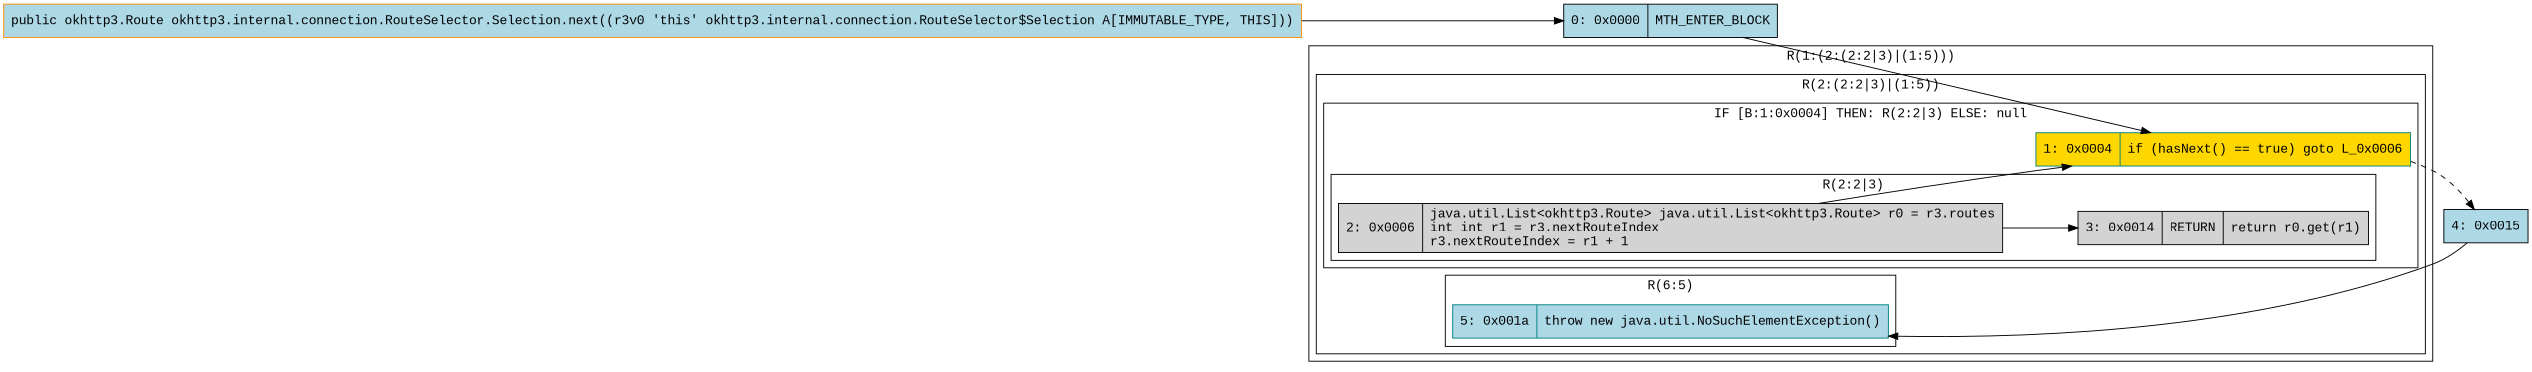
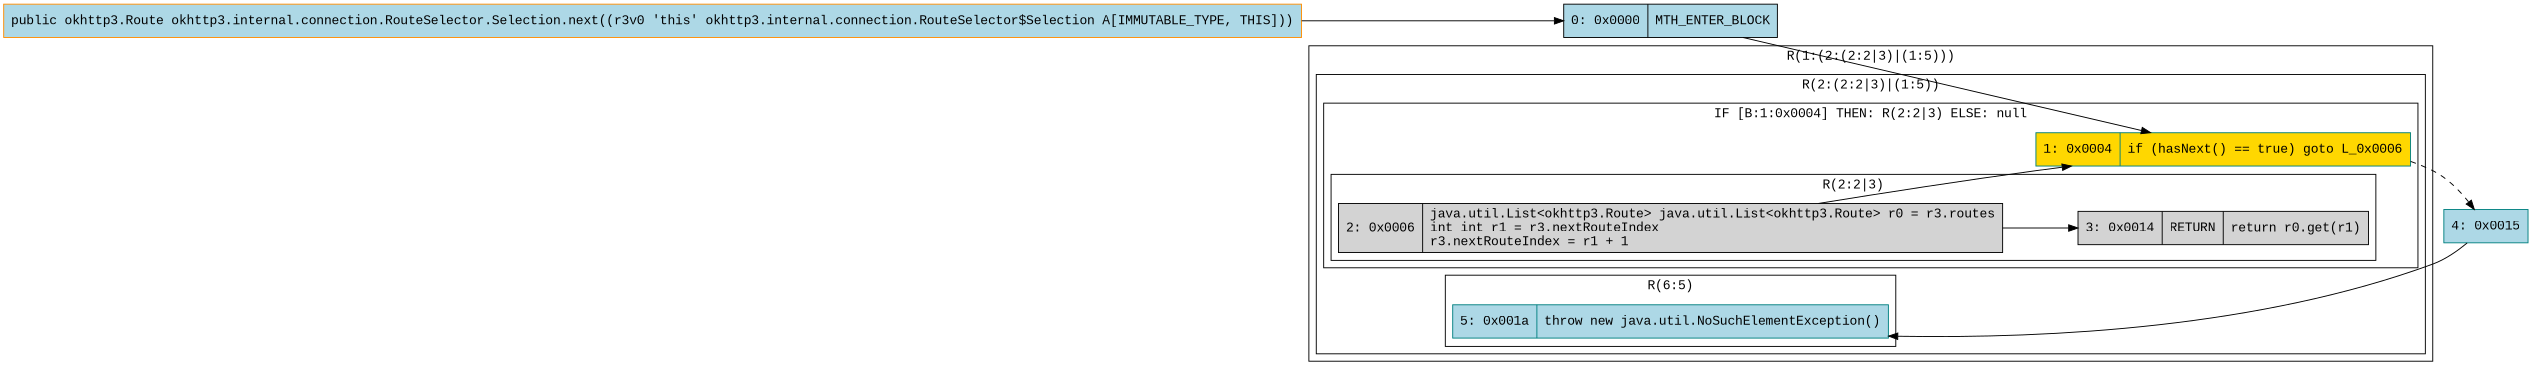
(2486, 226) -> (2486, 226)
